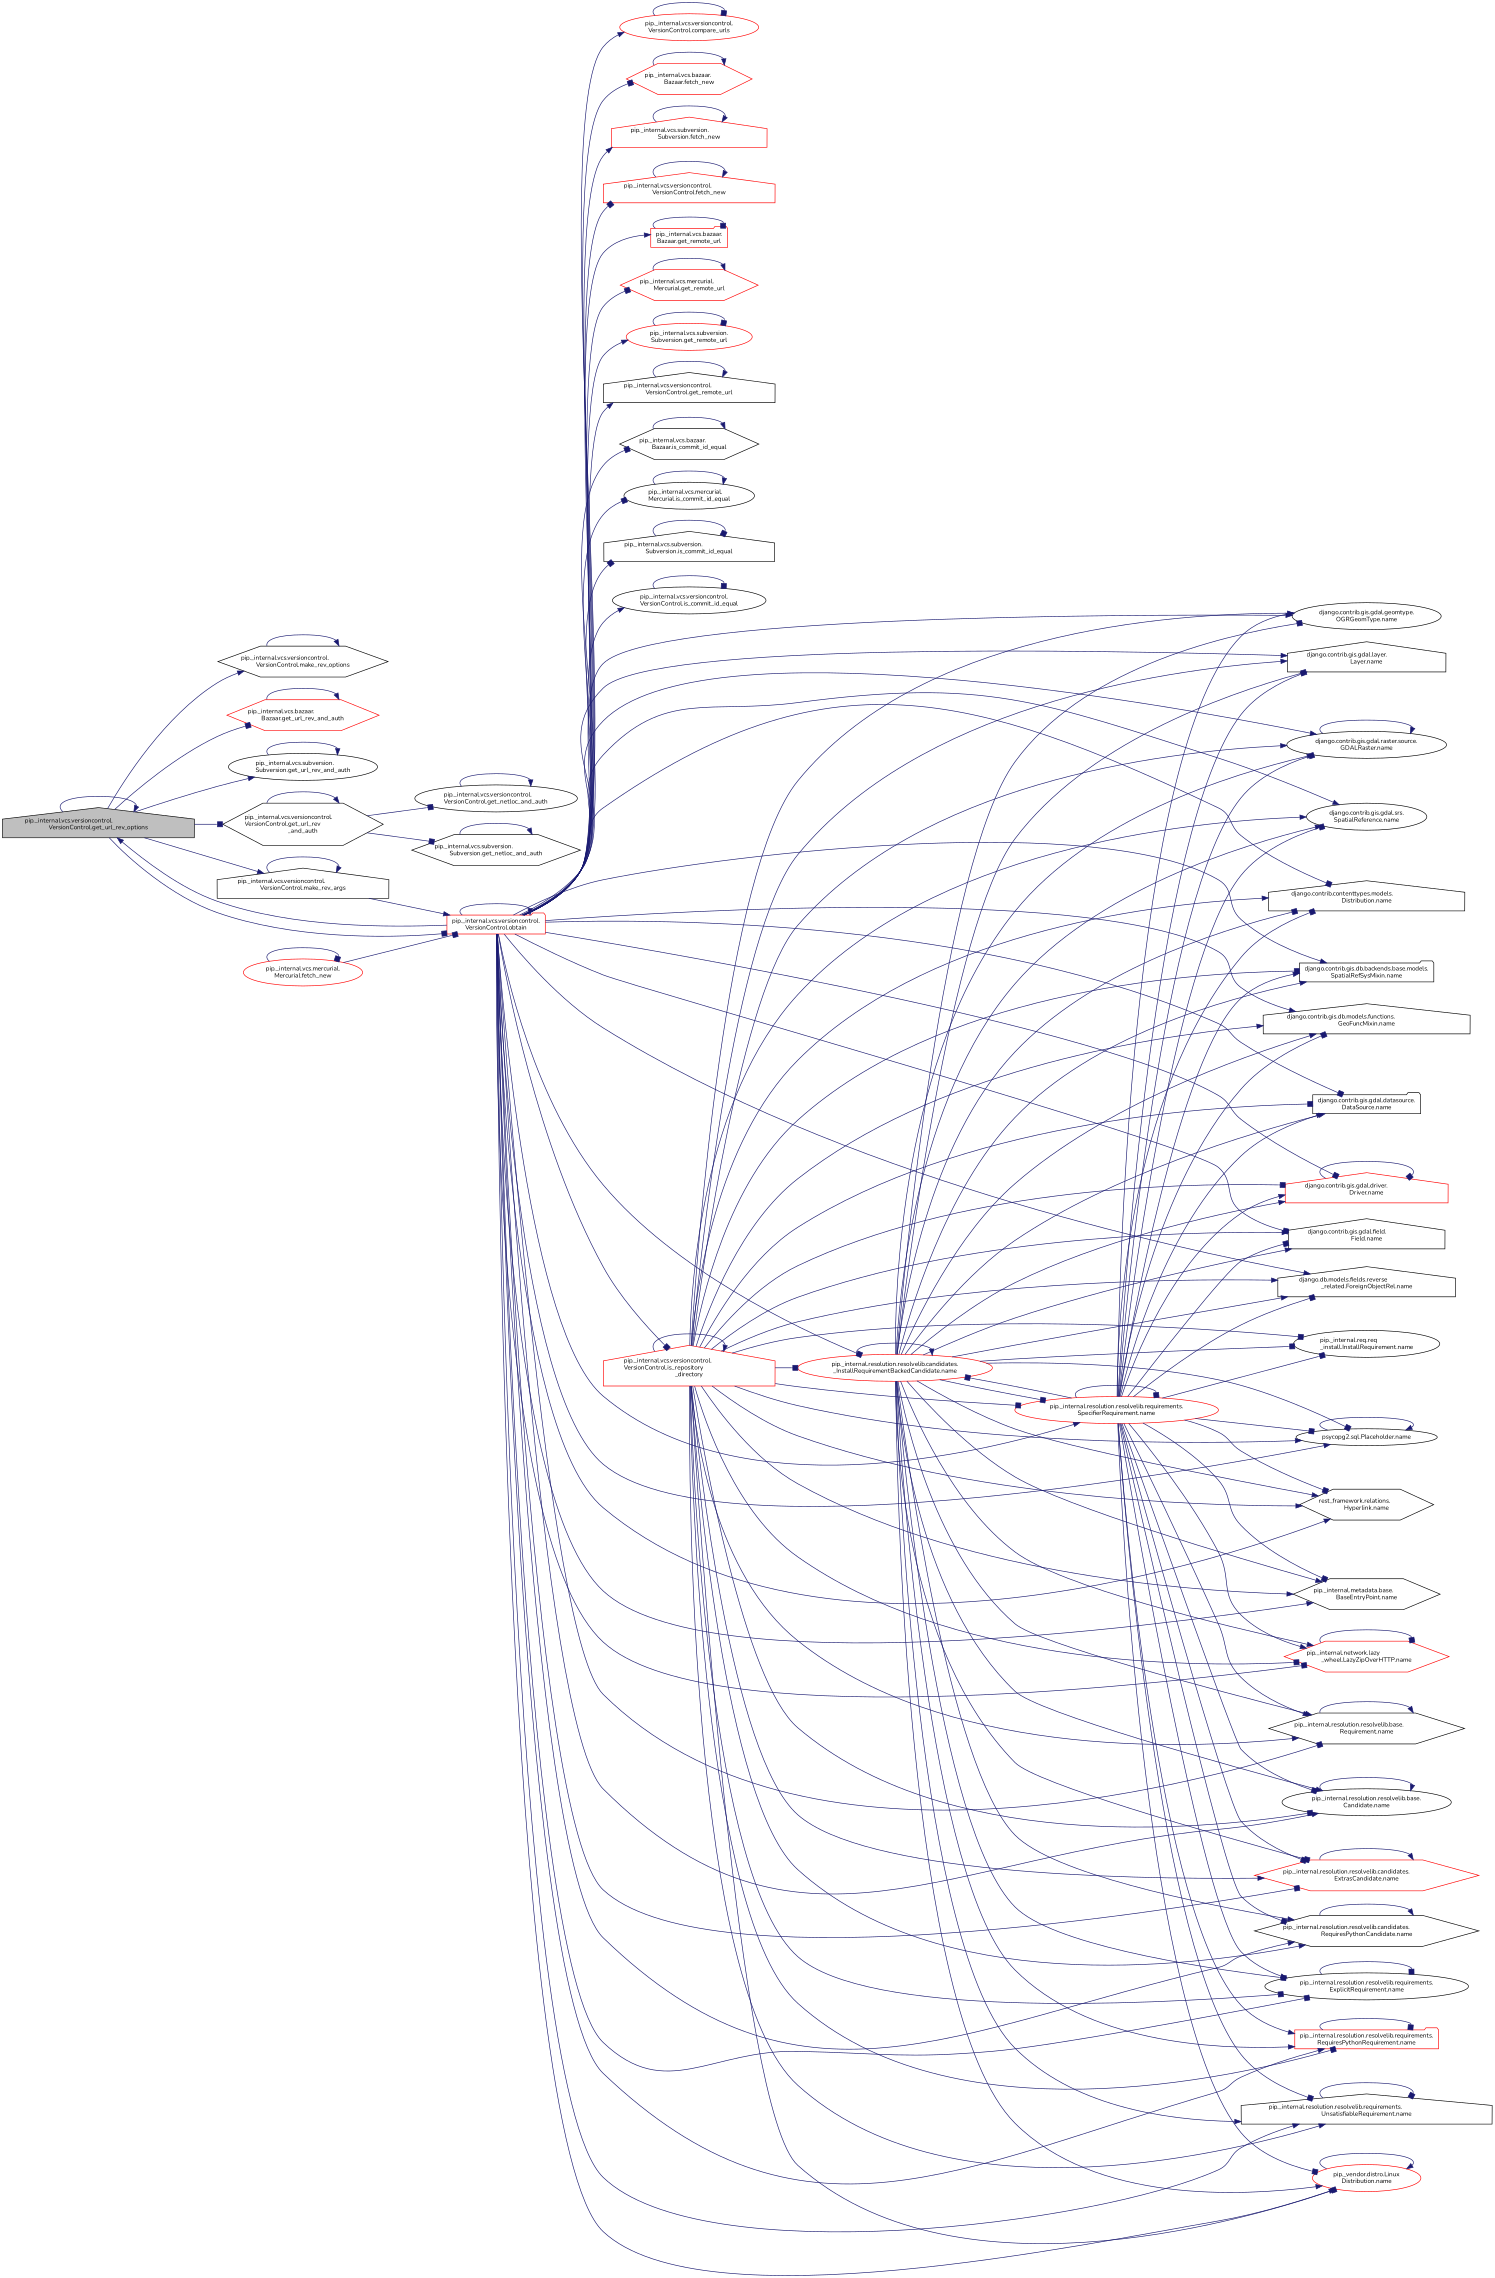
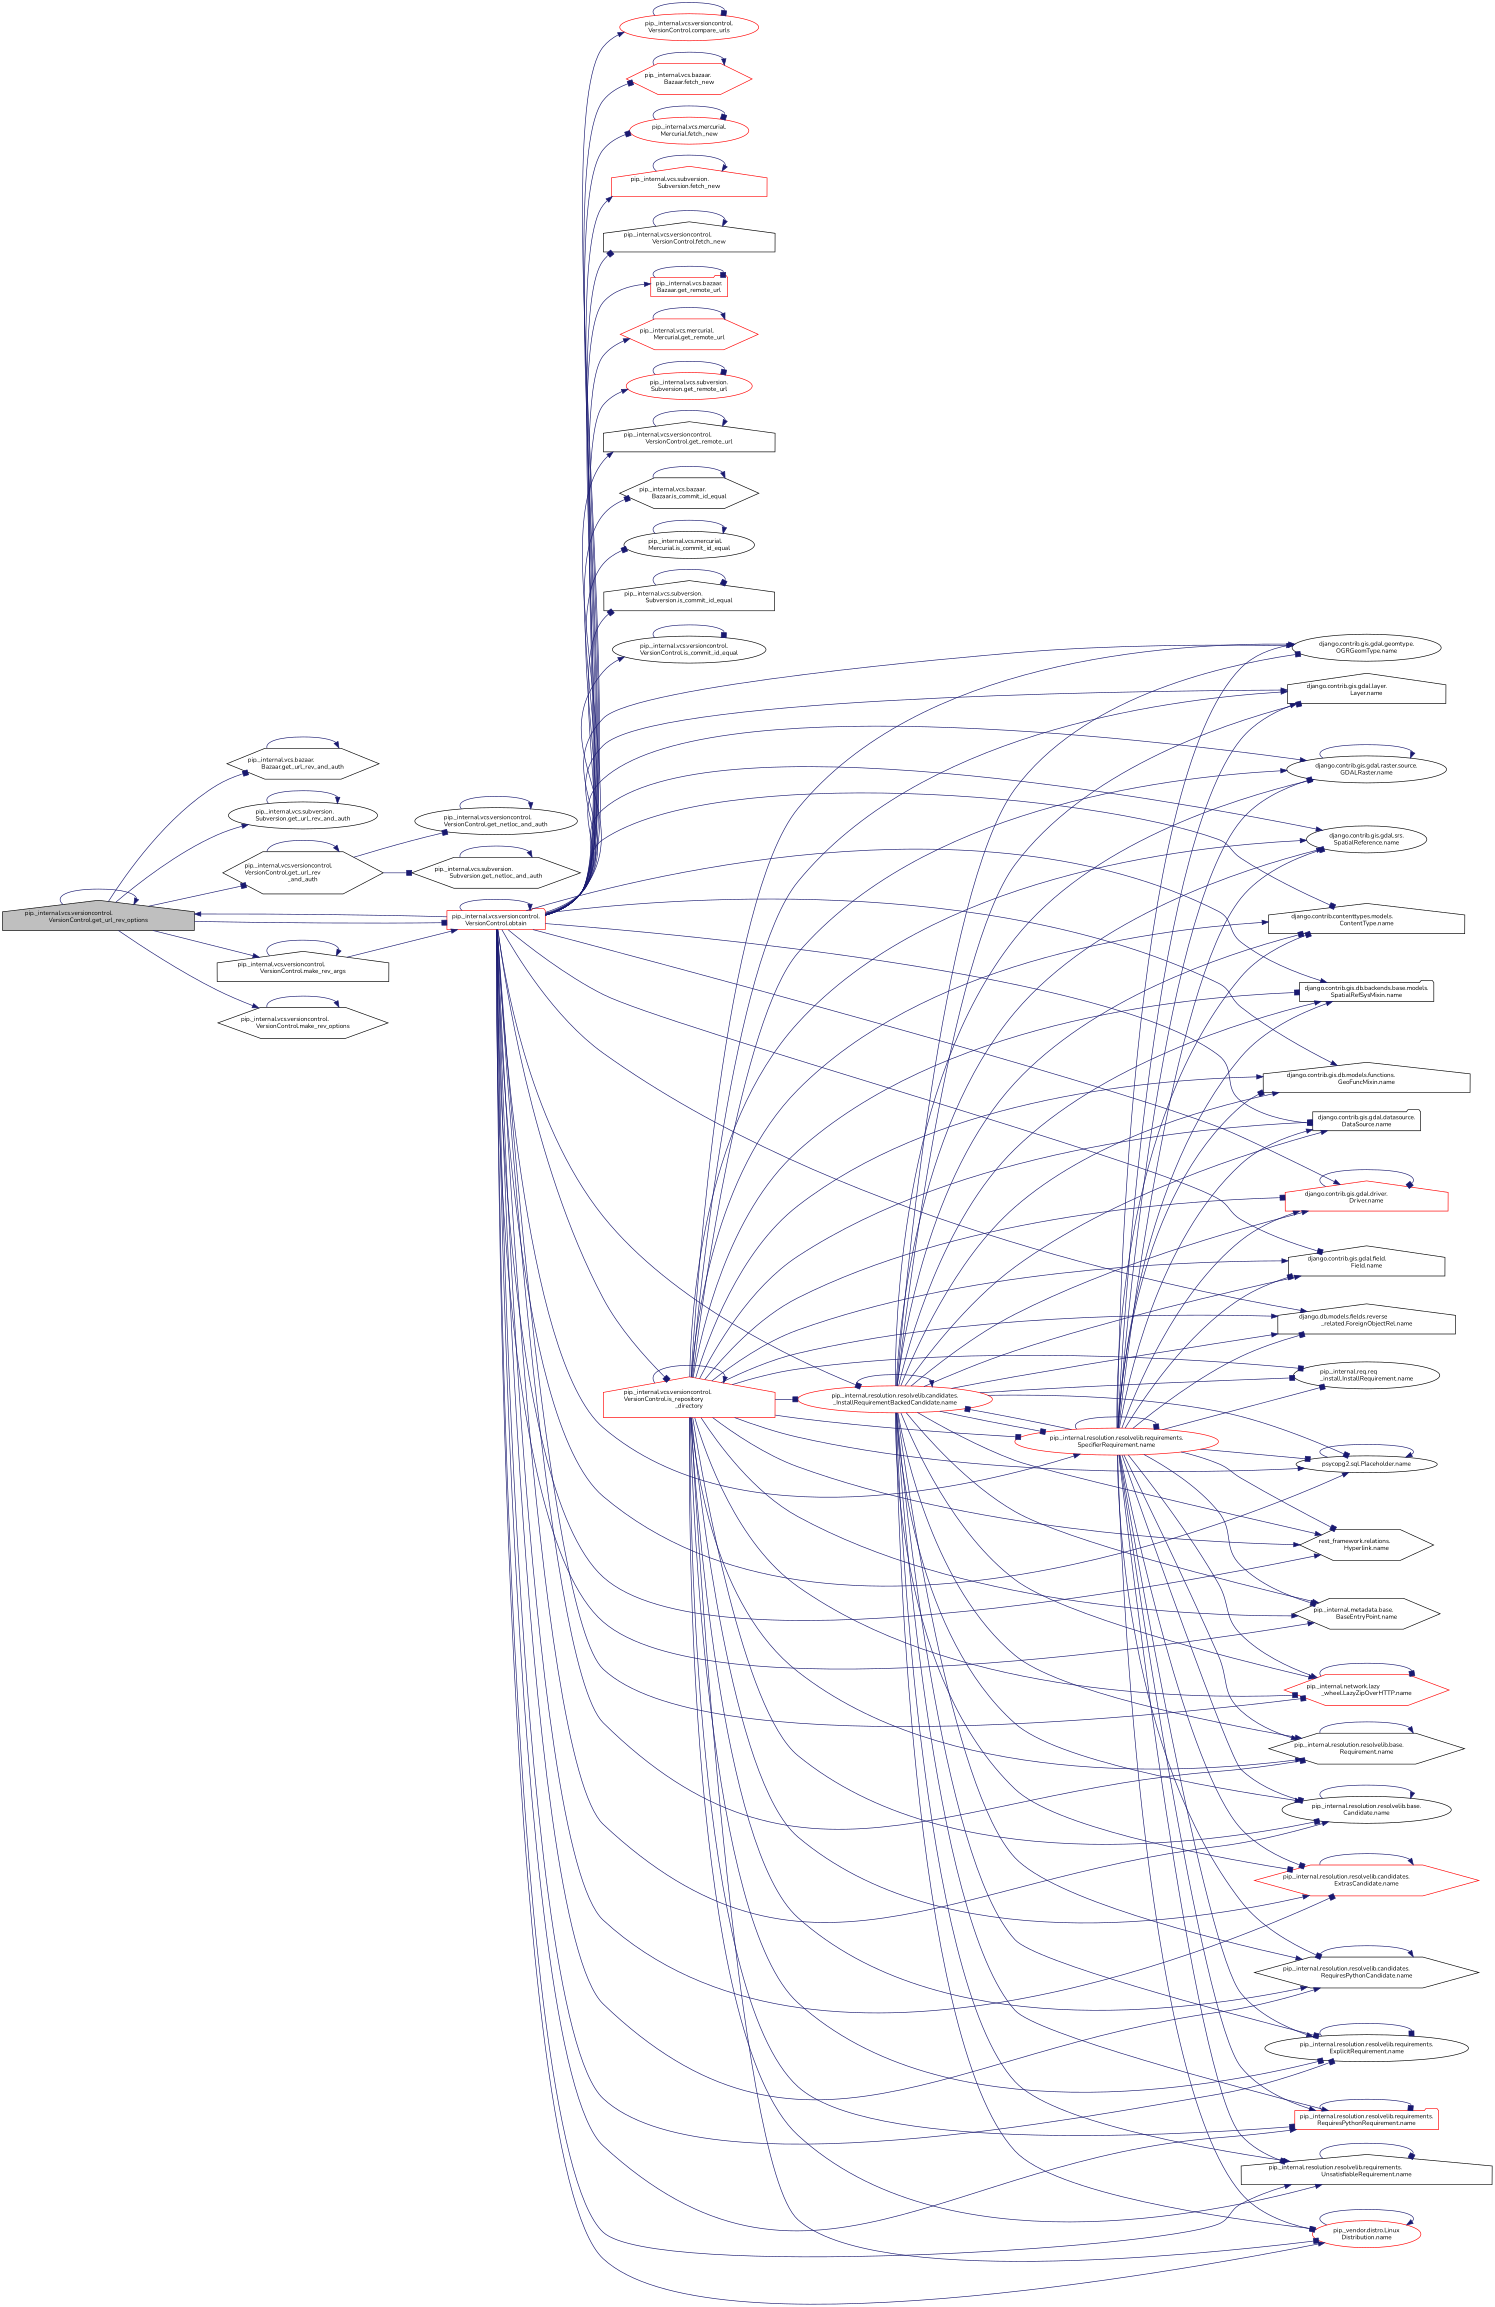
(689, 189) -> (689, 238)
(589, 612) -> (592, 633)
(303, 715) -> (303, 764)
(1367, 897) -> (1367, 920)
(397, 949) -> (591, 529)
(934, 1007) -> (919, 1035)
